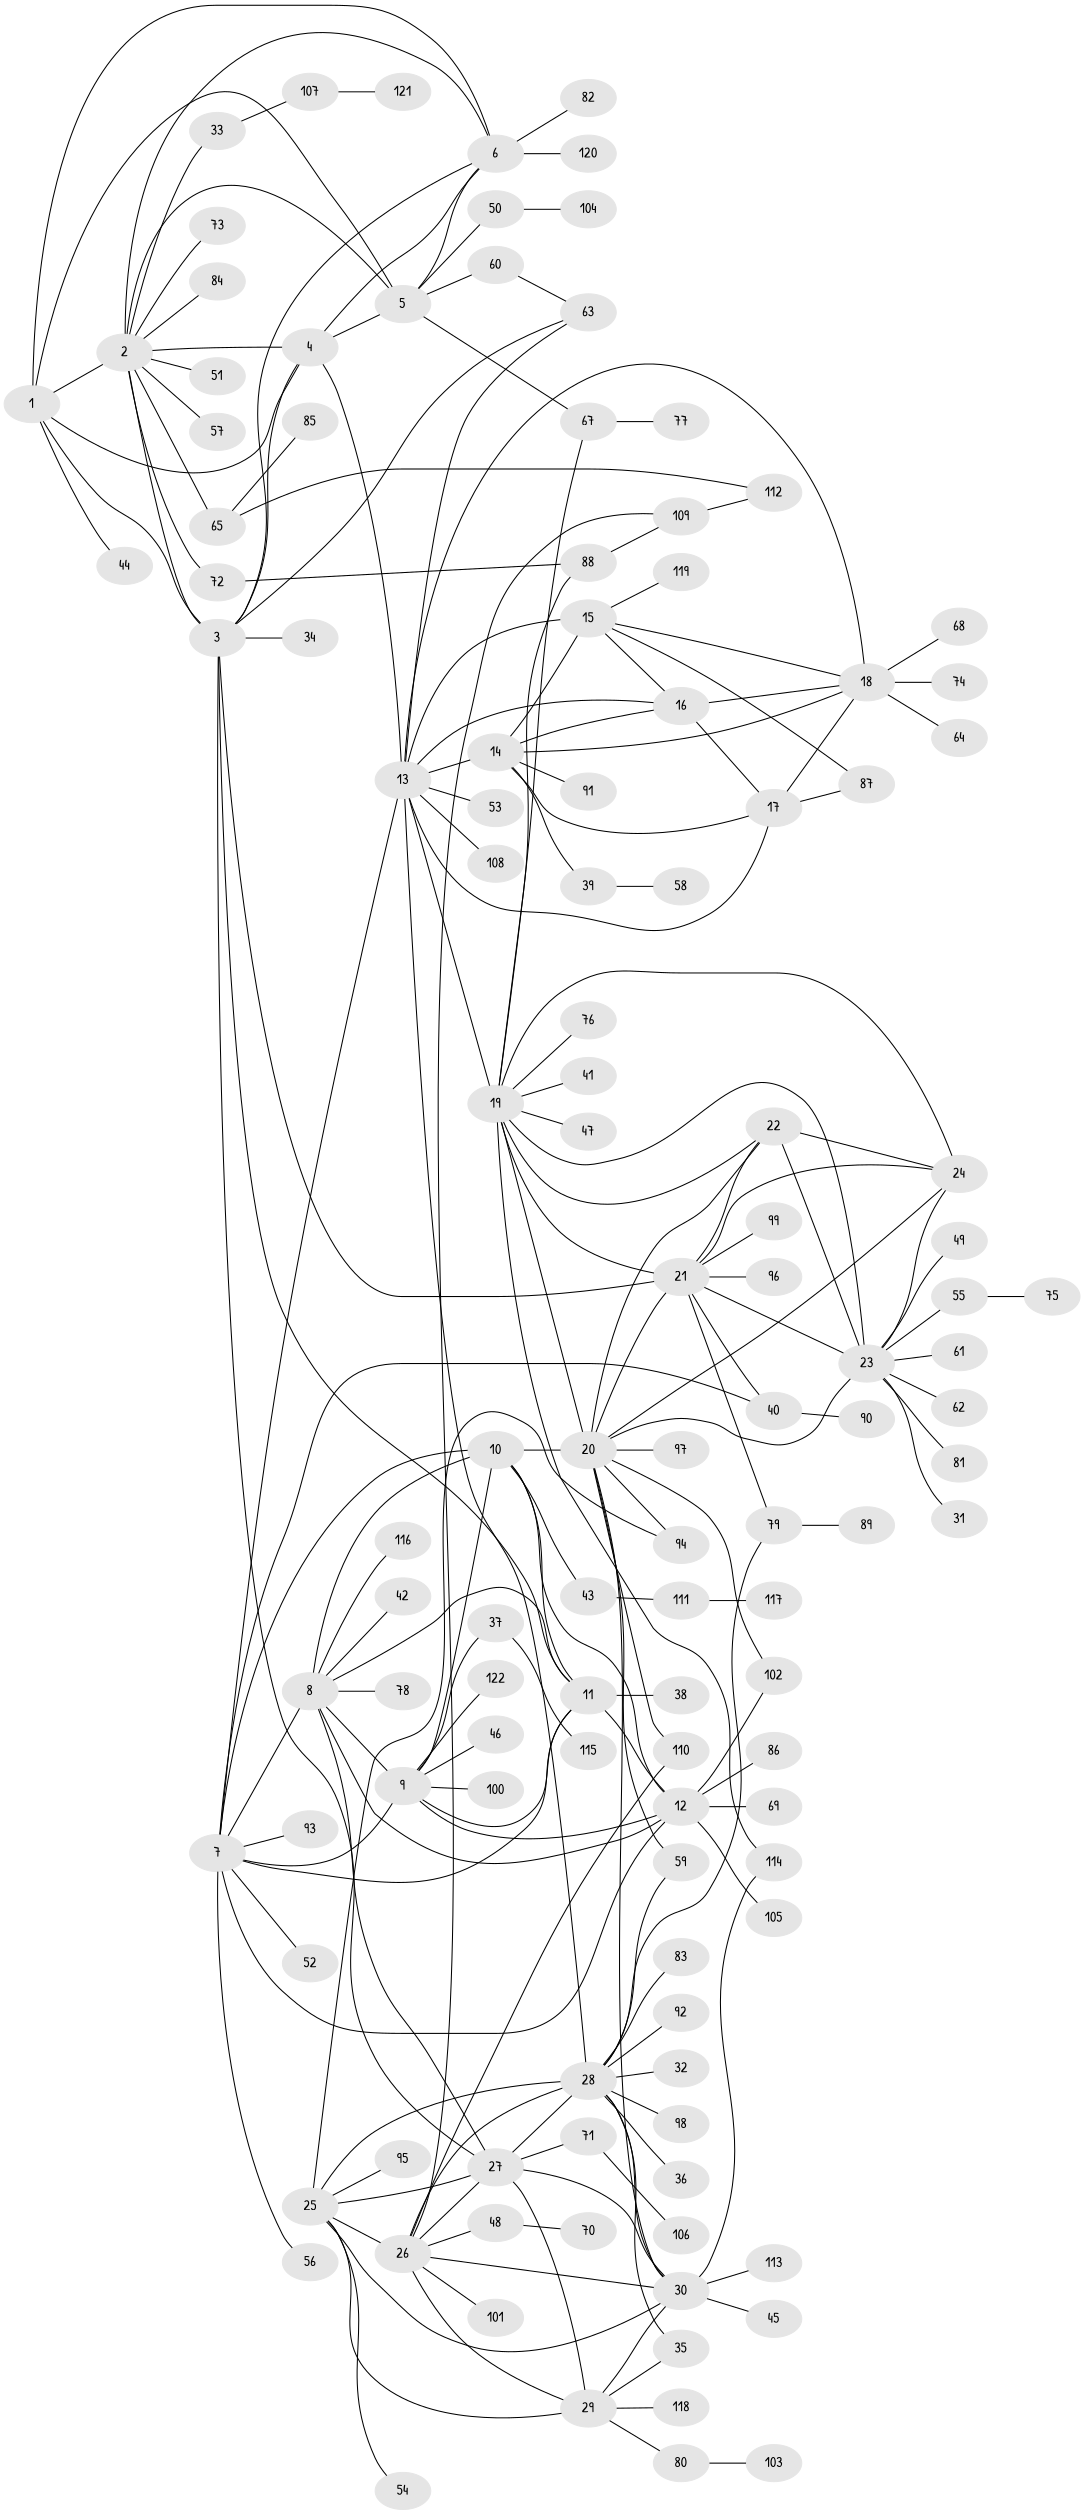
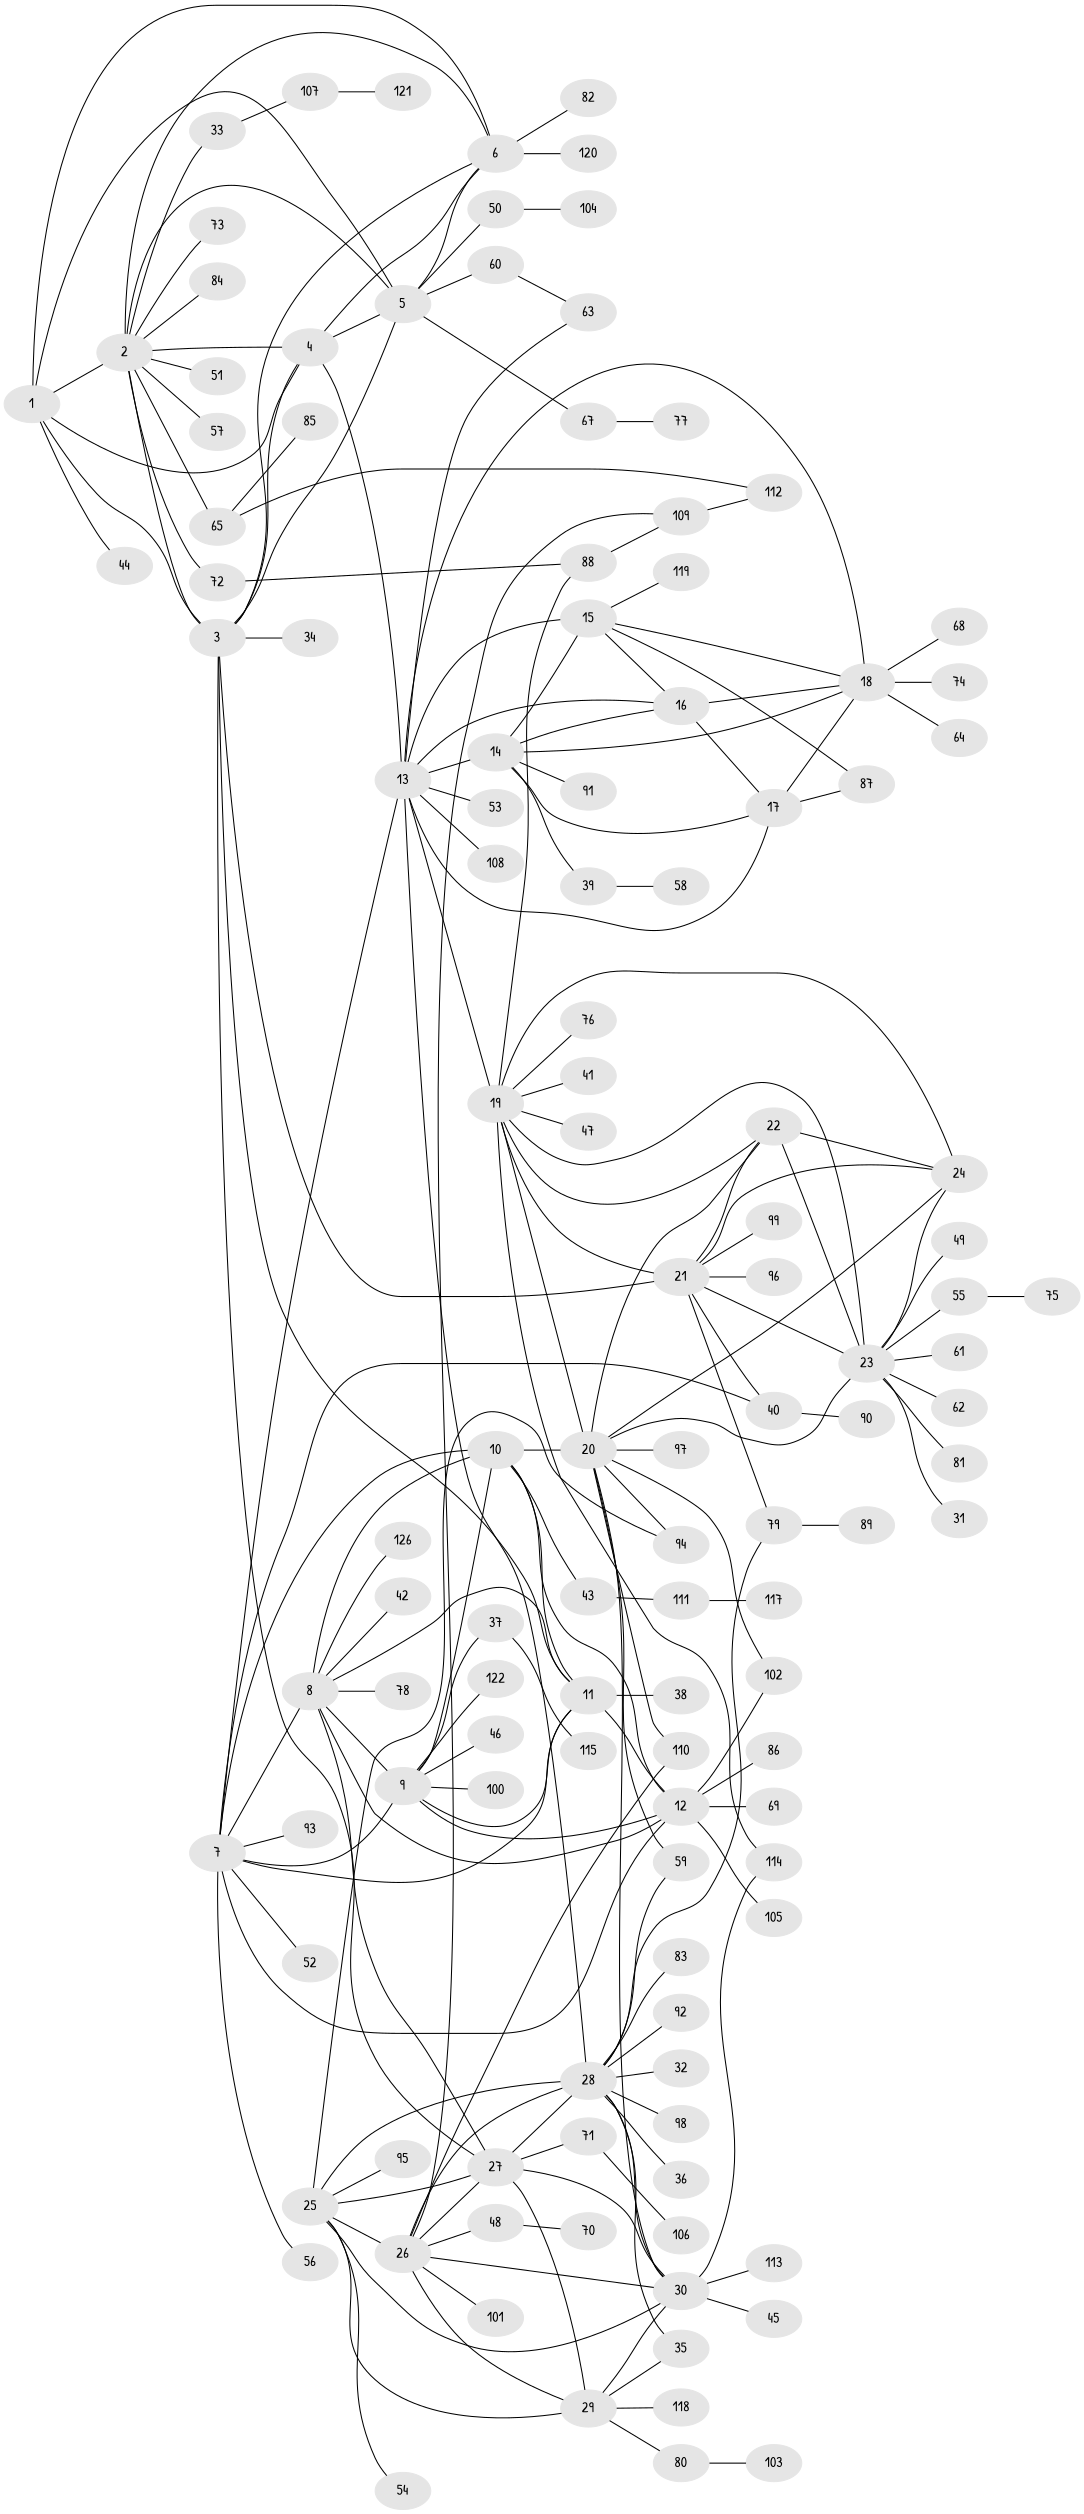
(392, 461) -> (326, 469)
(535, 762) -> none
(626, 1360) -> none
(403, 1541) -> (403, 1541)
